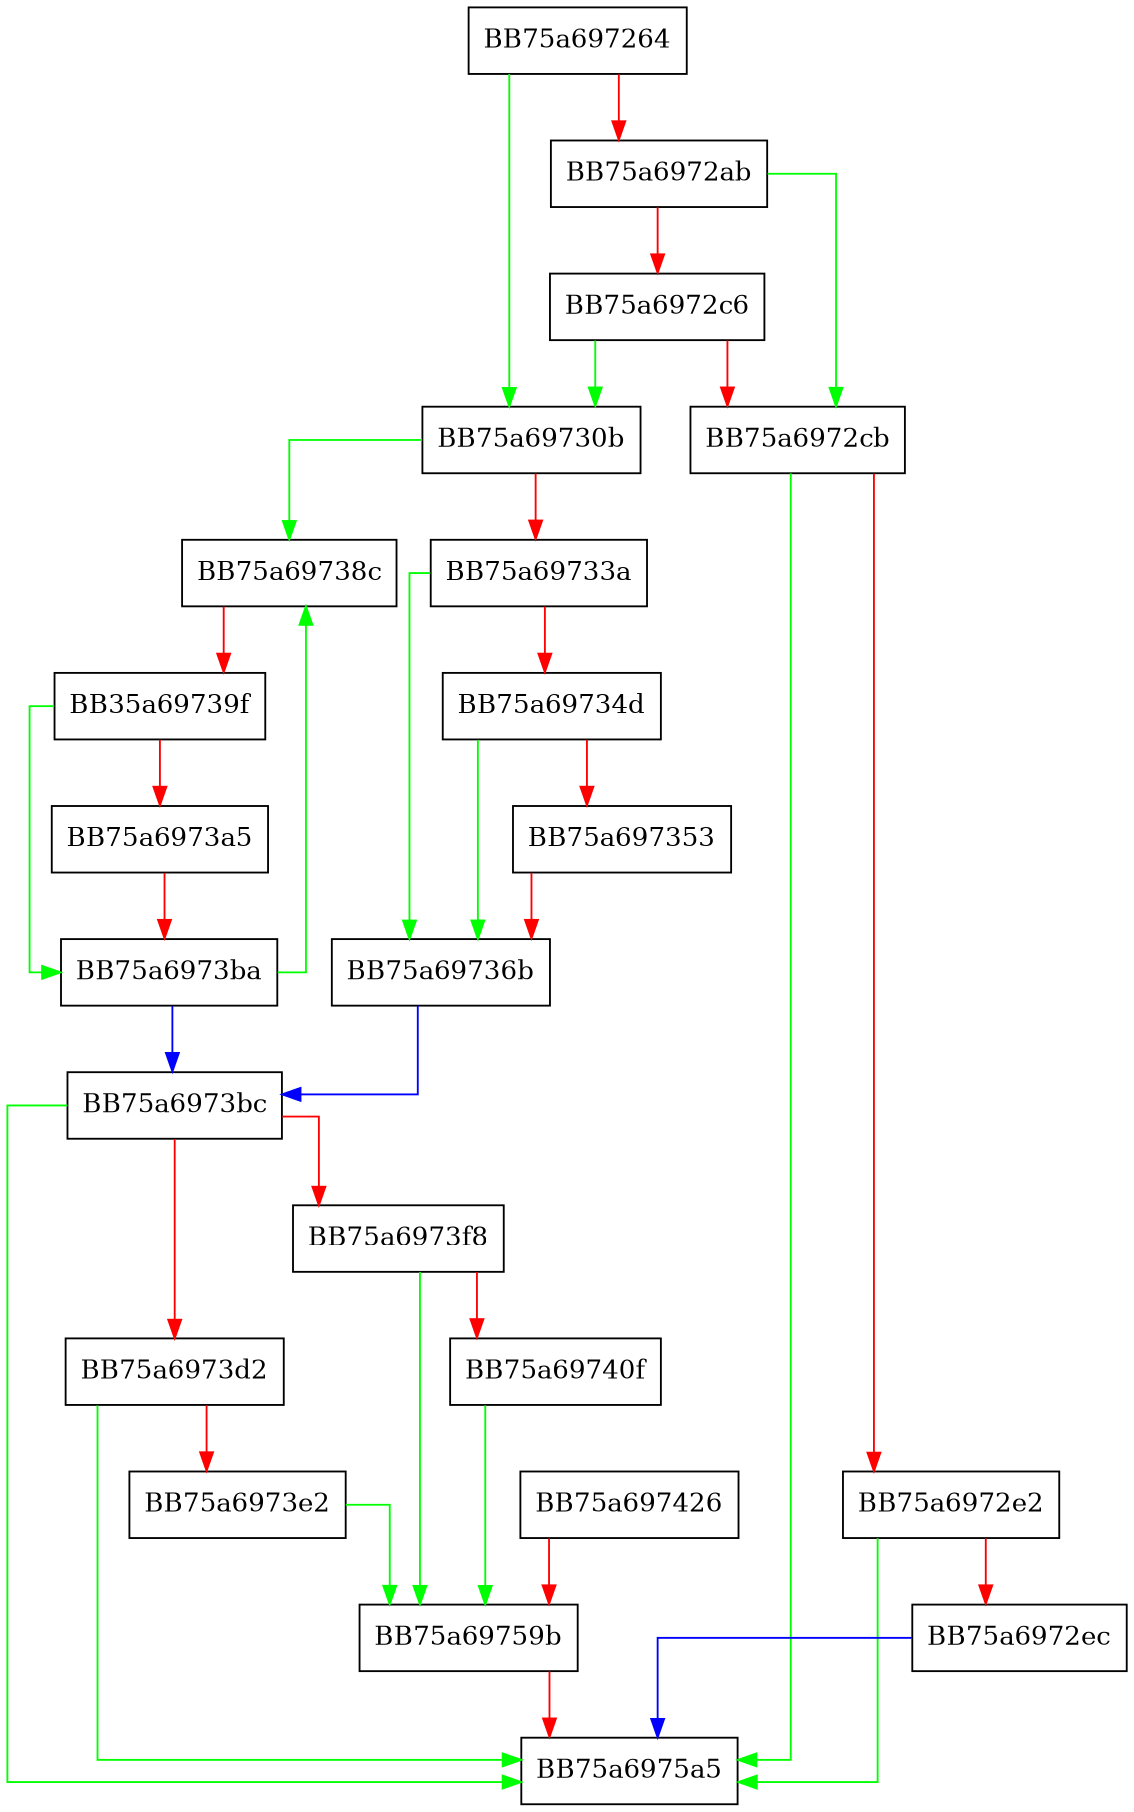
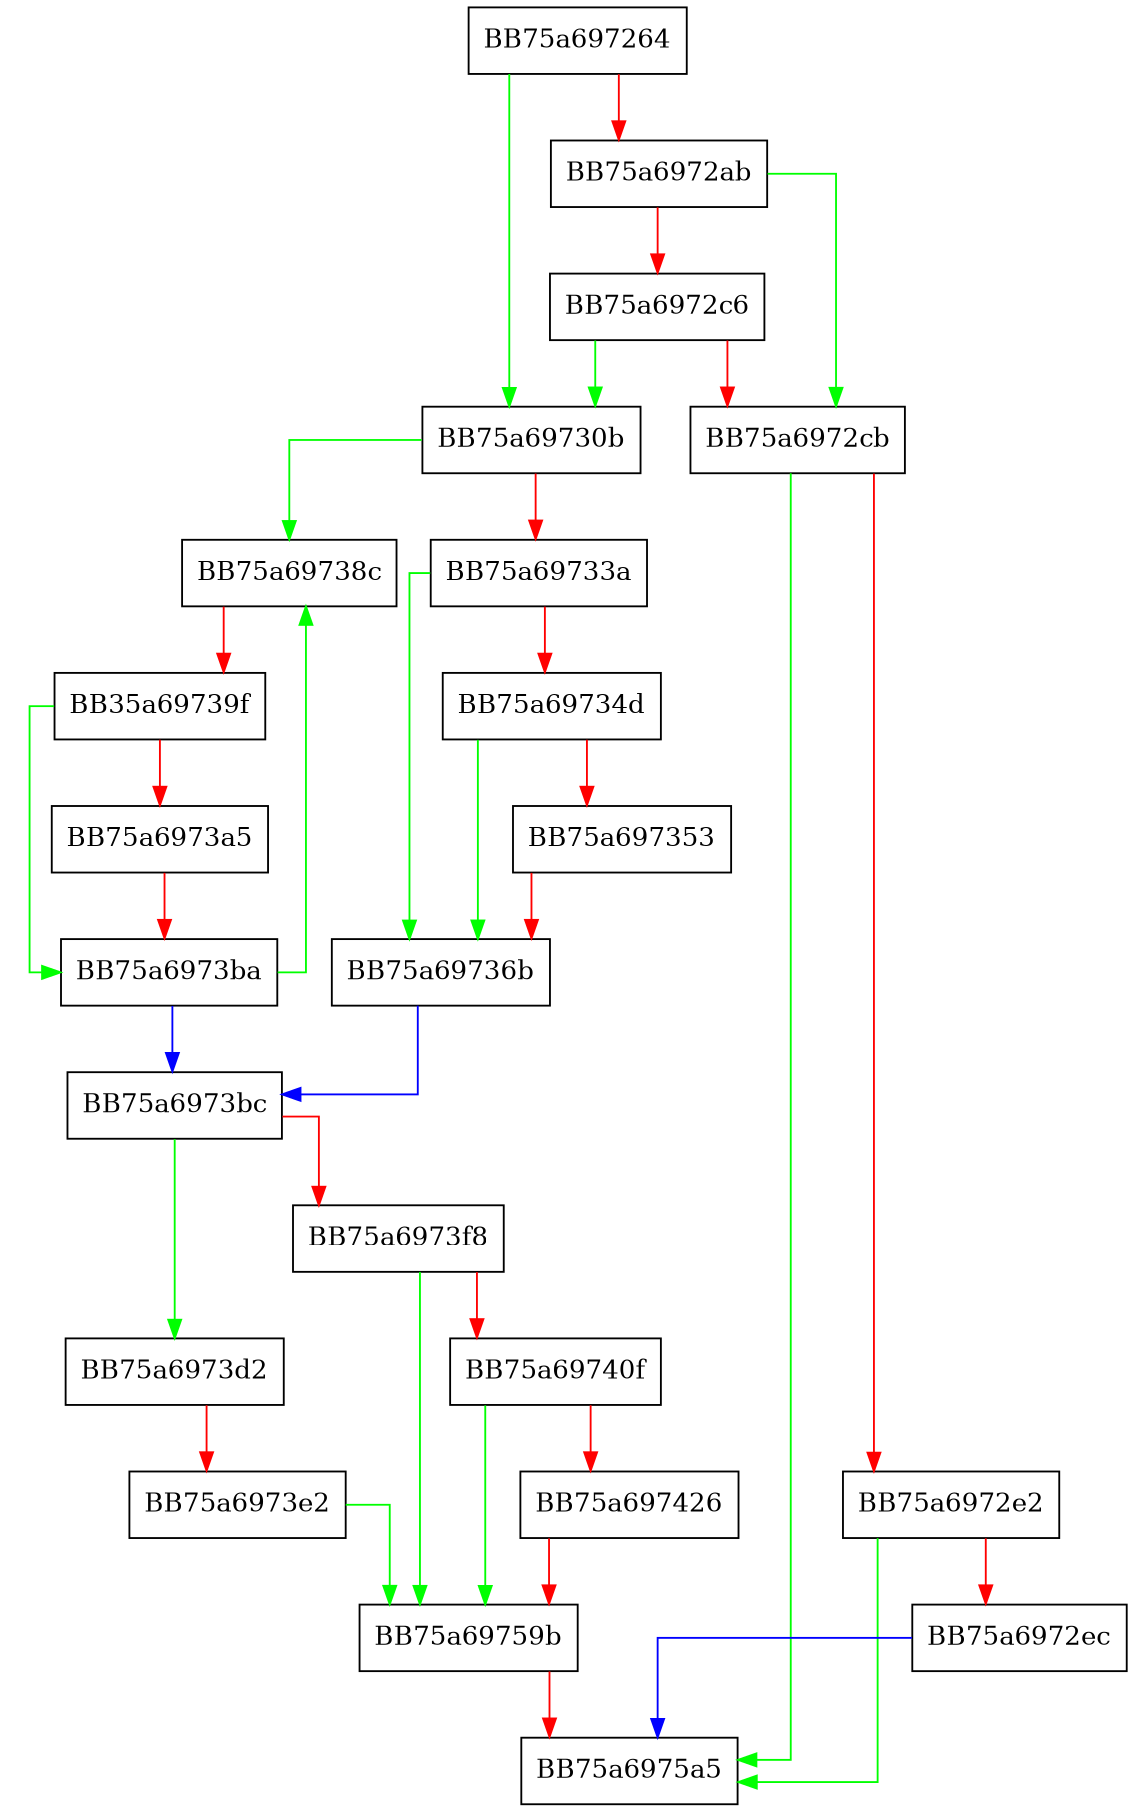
(175, 1229) -> (175, 1229)
none -> (591, 1429)
(7, 1661) -> none
(123, 1760) -> none
